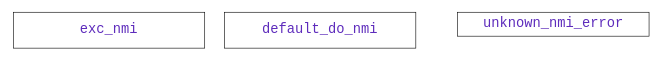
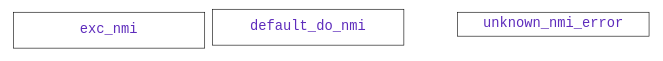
(320, 30) -> (308, 27)
